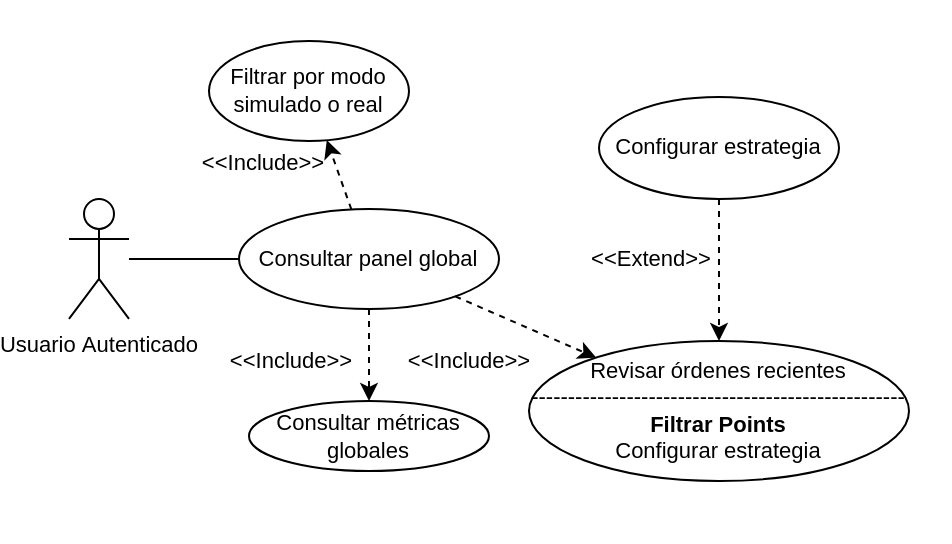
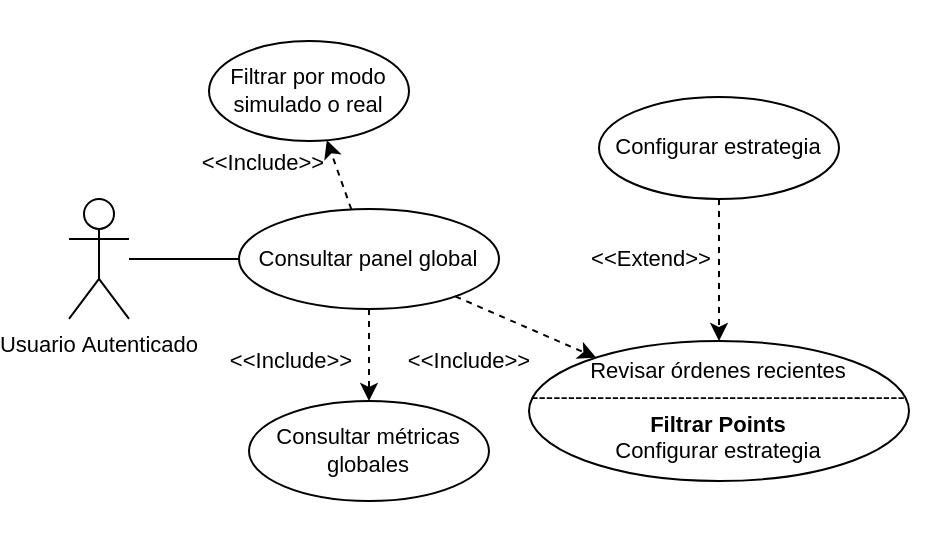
(369, 436) -> (369, 451)
